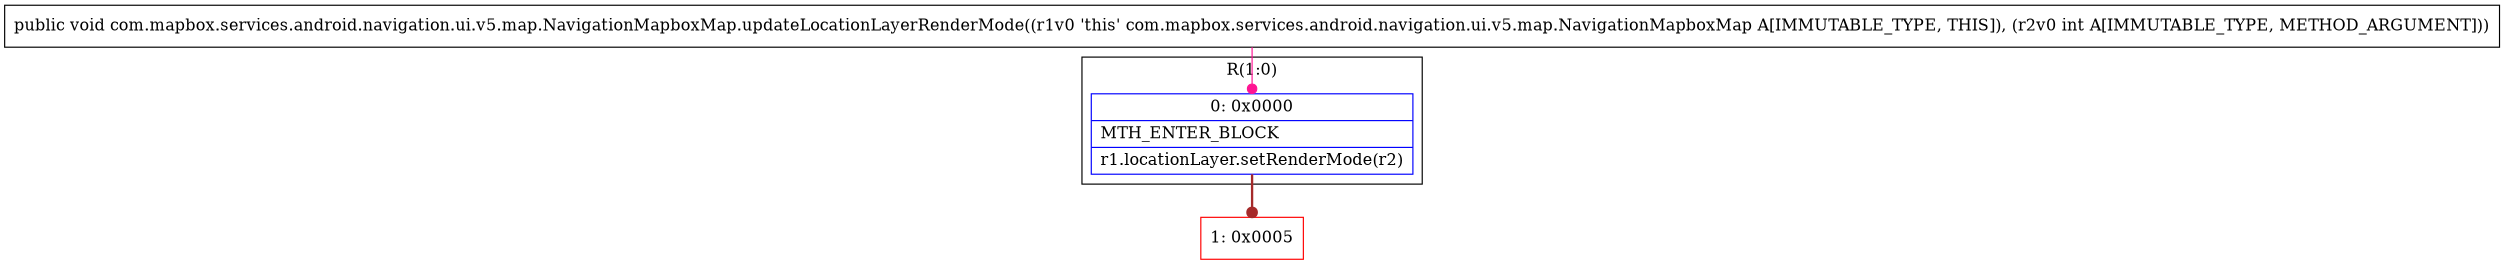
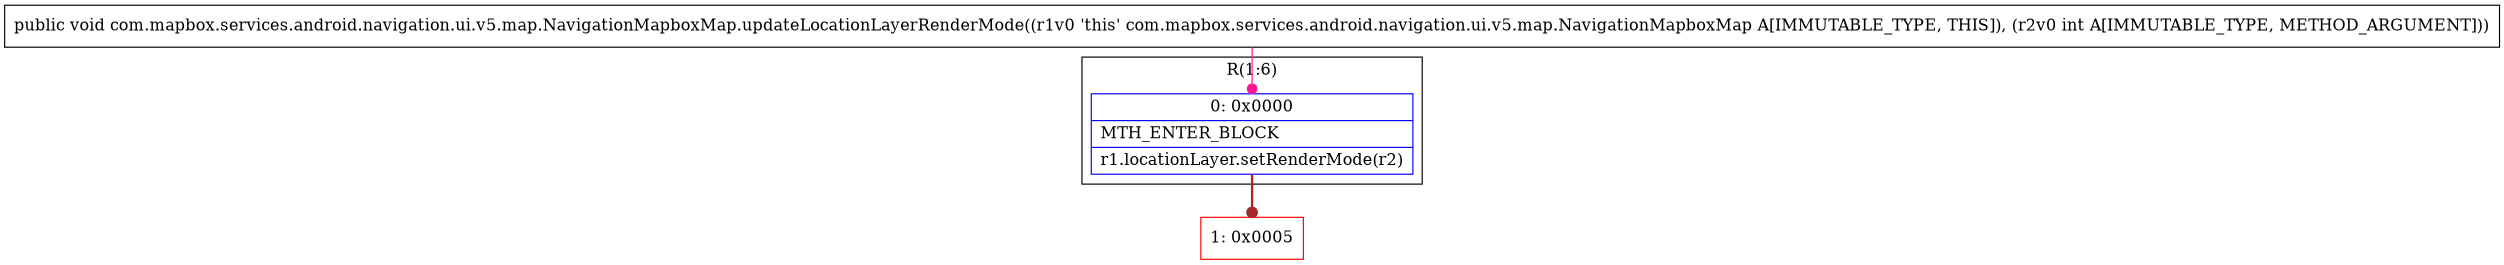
(1252, 70) -> (1252, 70)
